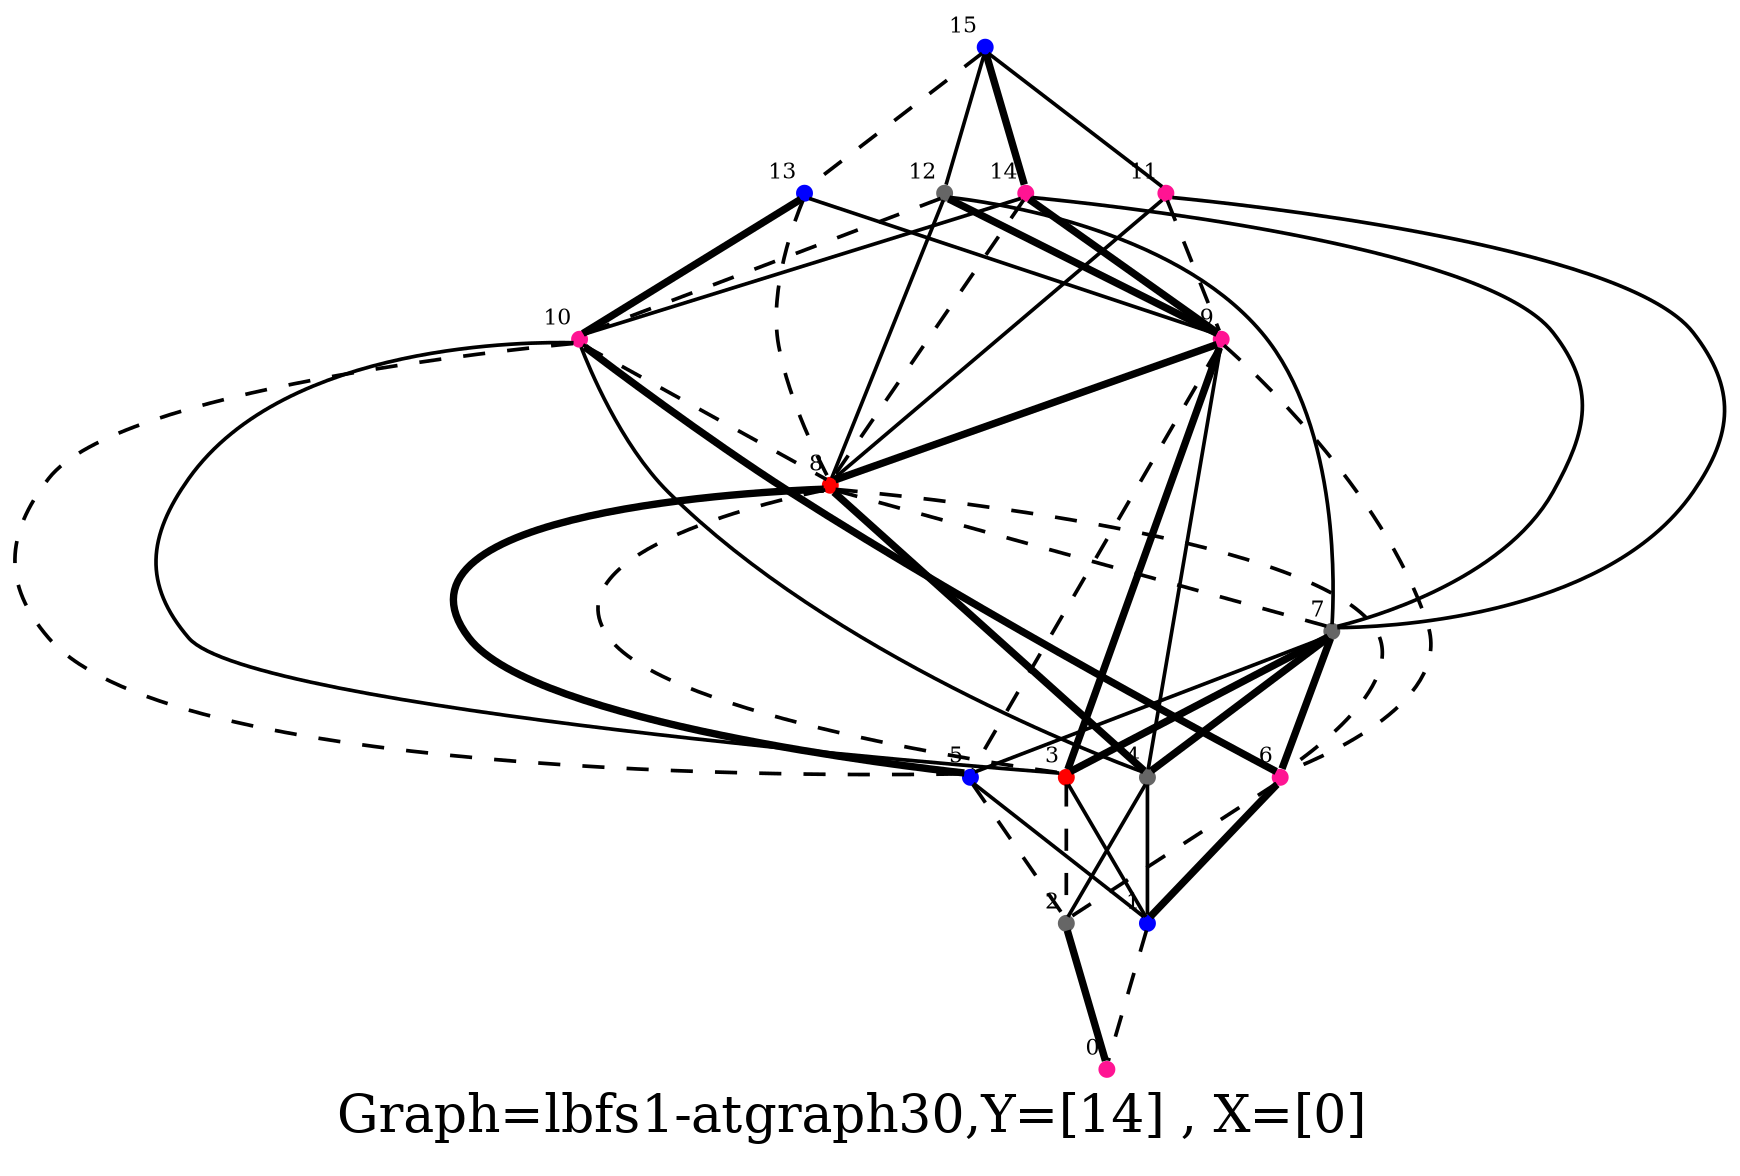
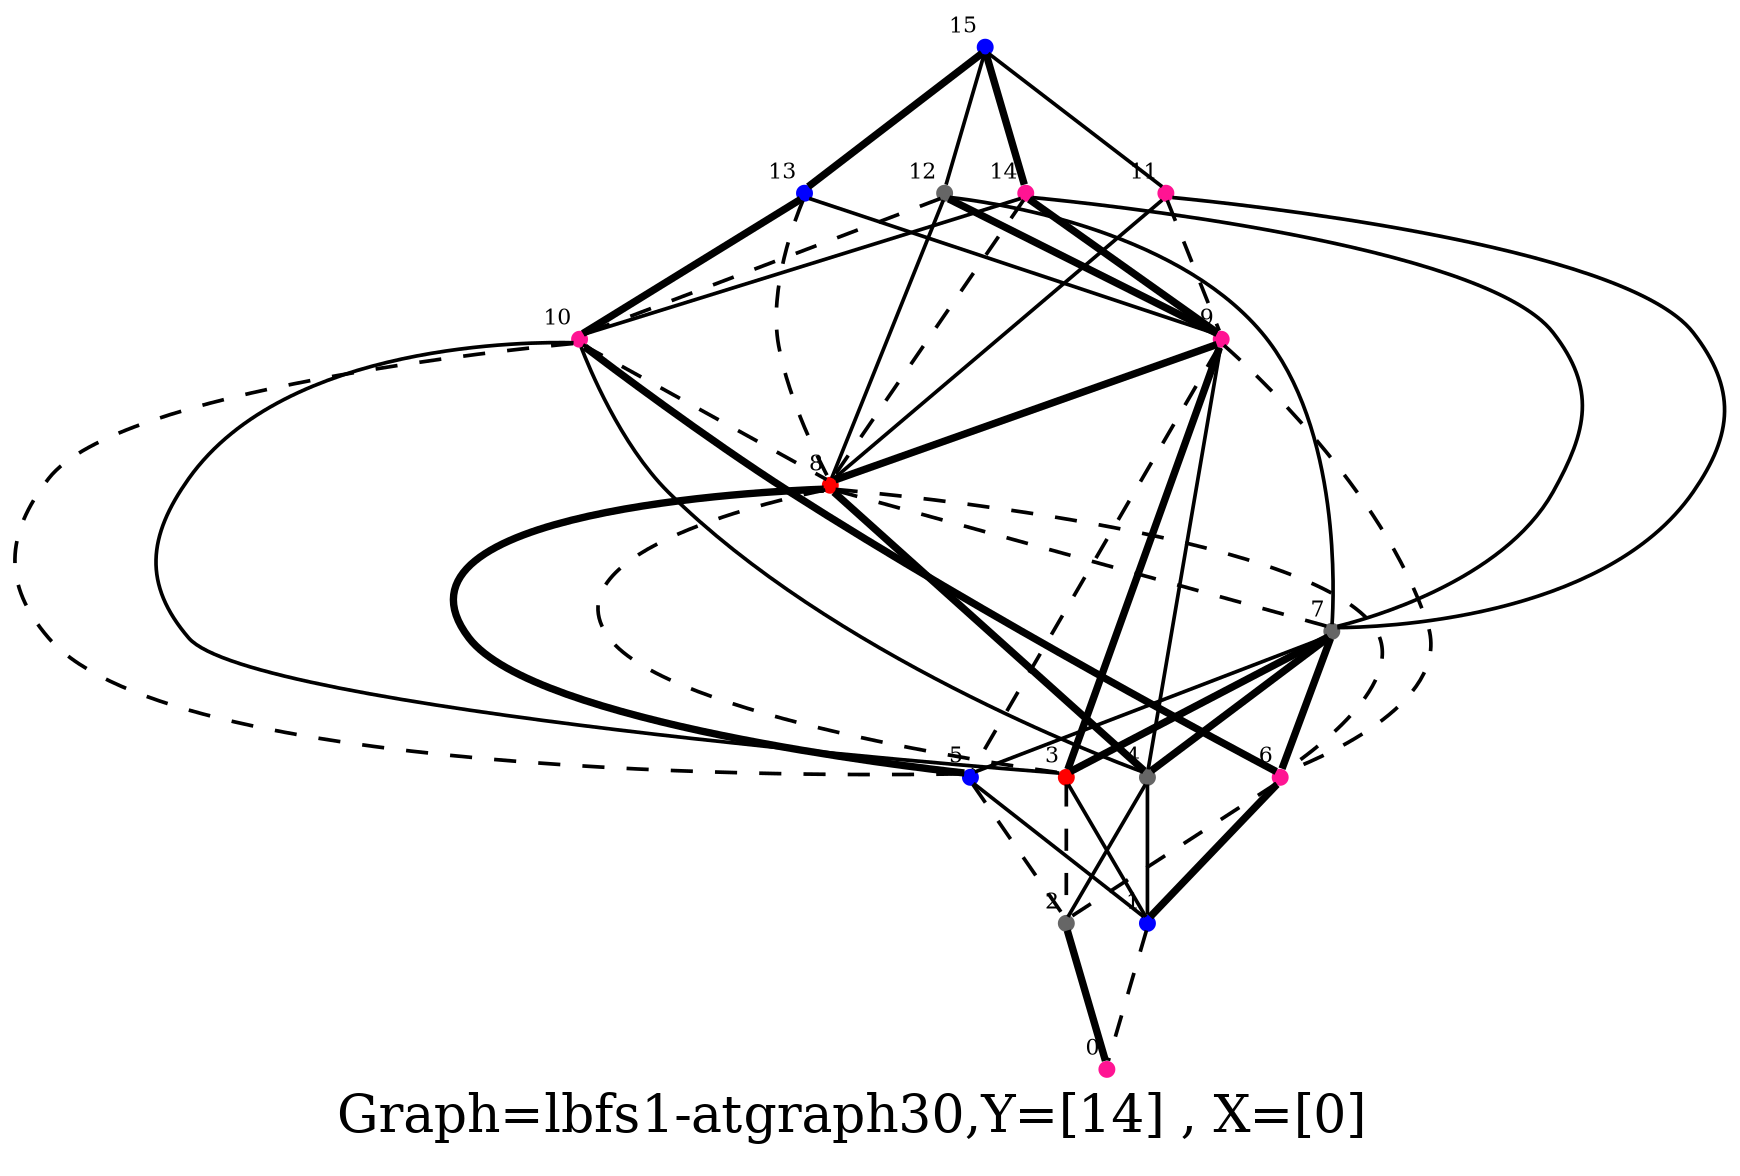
(895, 120) -> (895, 120)
